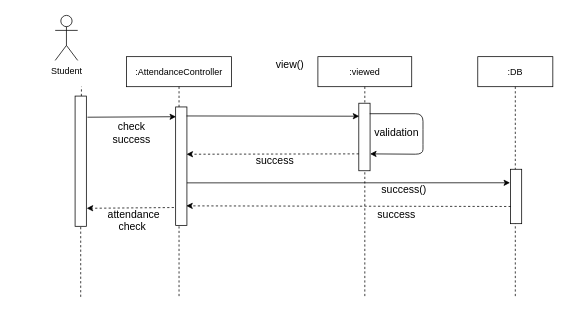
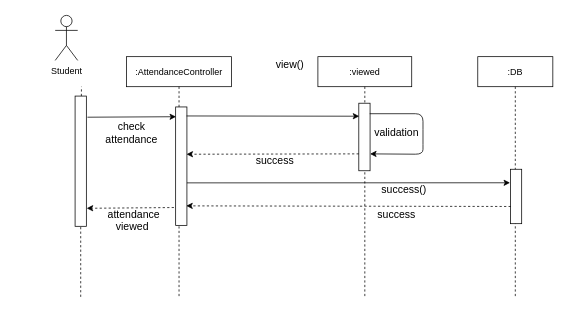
(132, 132) -> (132, 132)
(132, 220) -> (132, 220)
